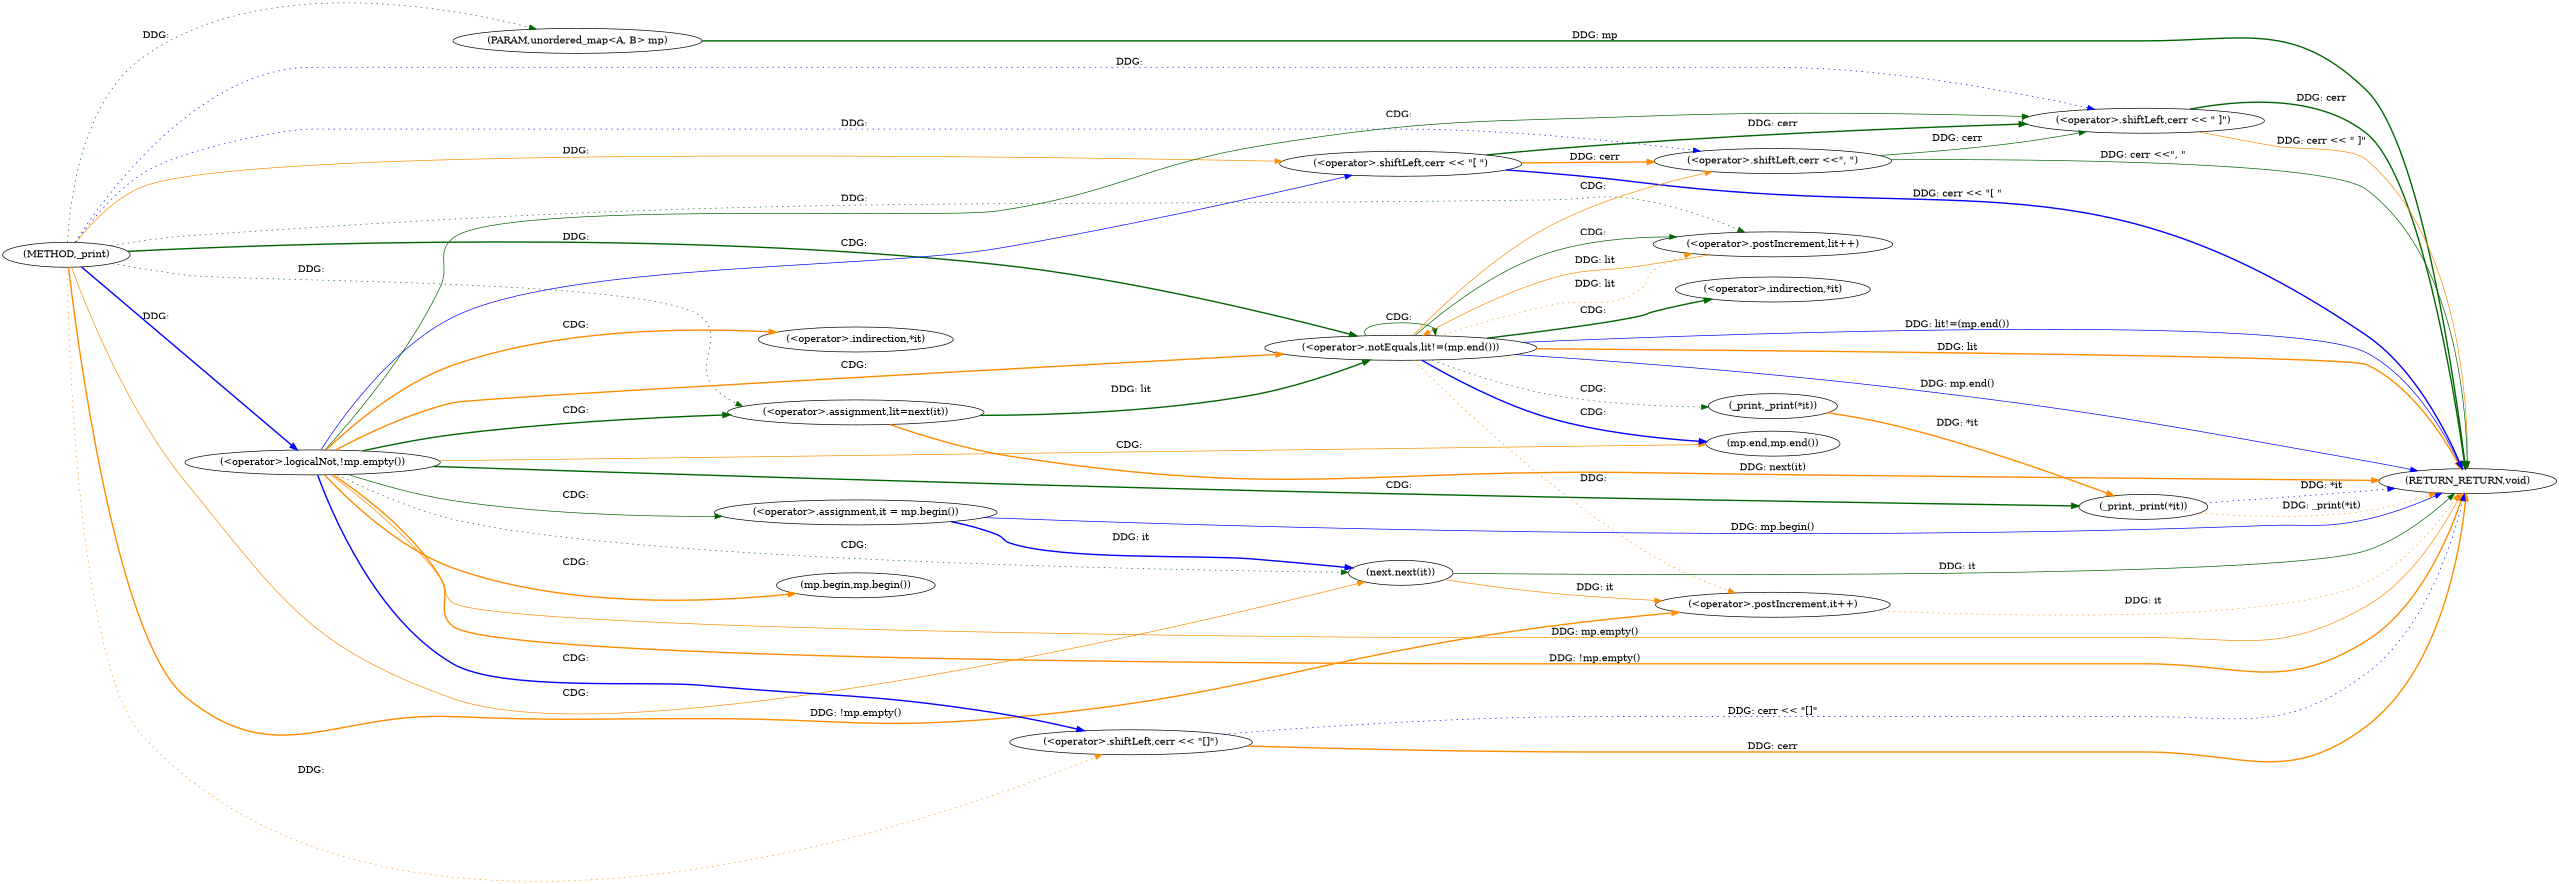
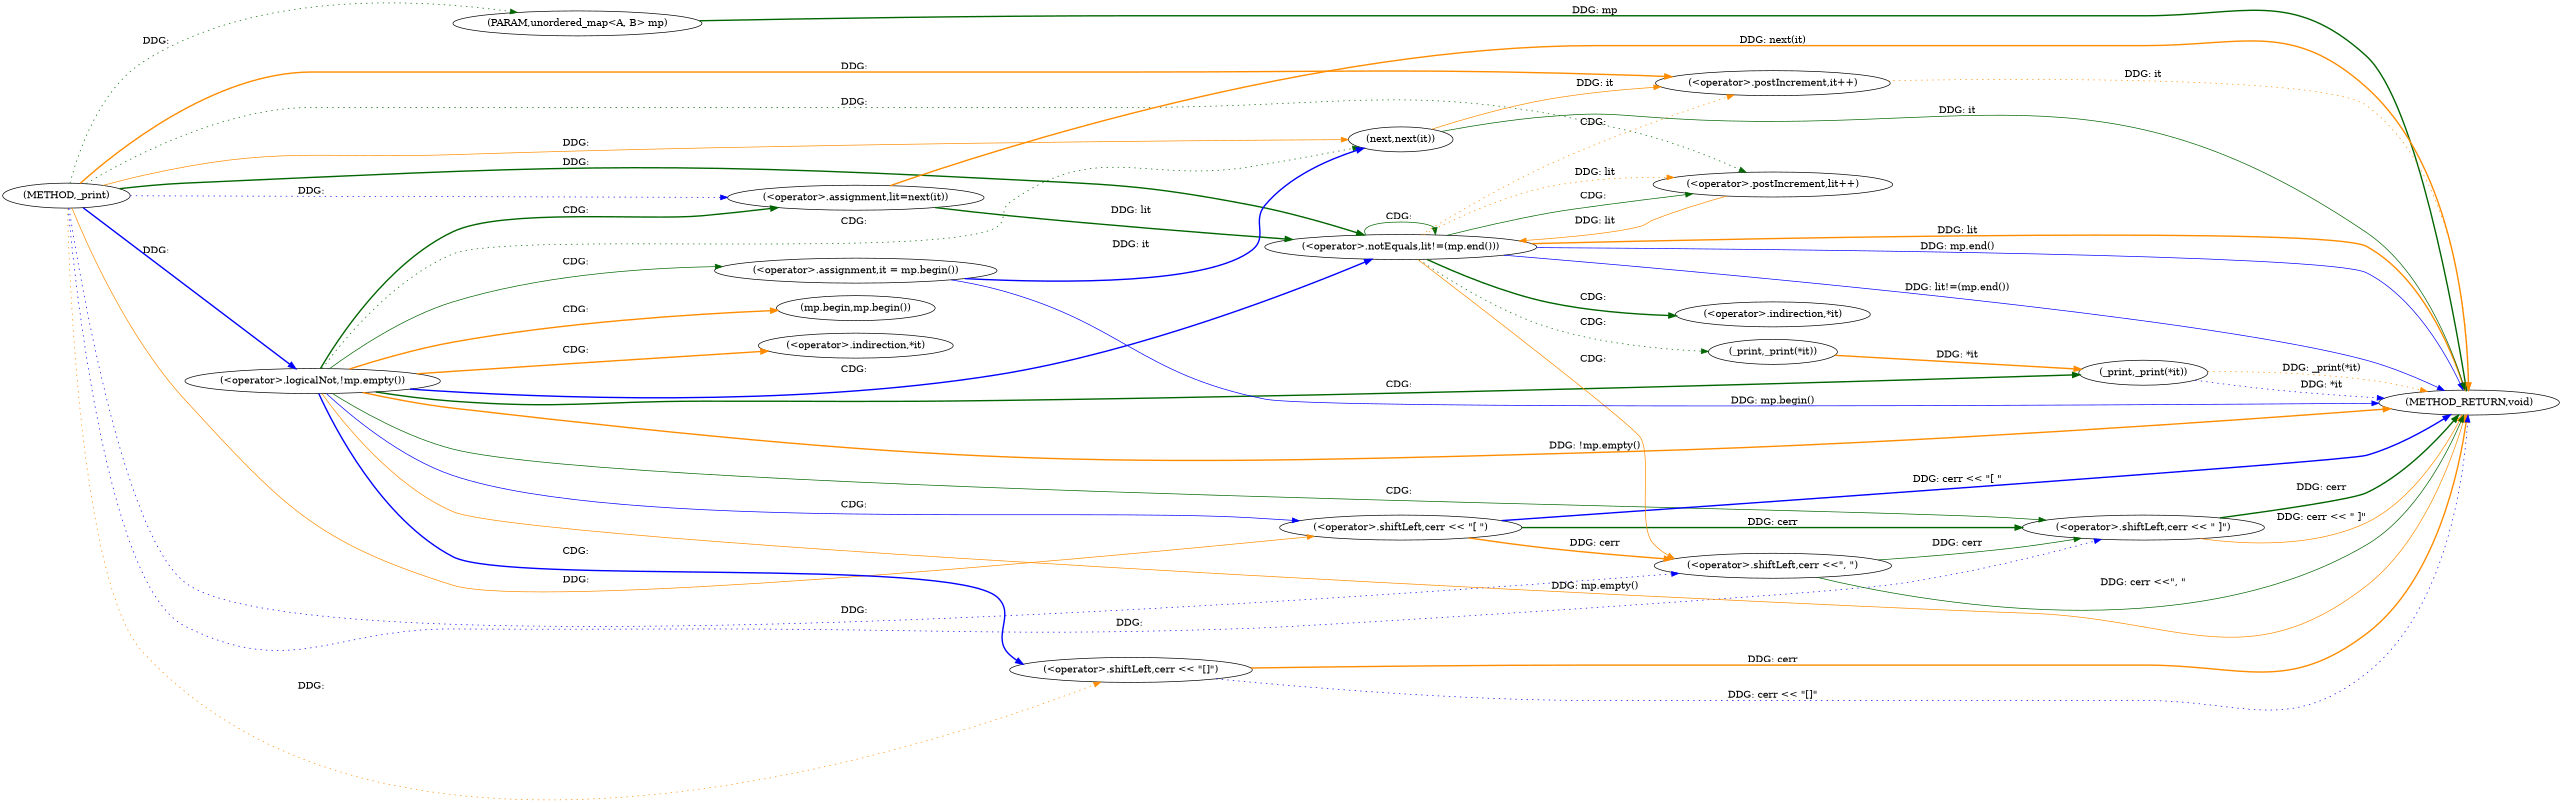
(460, 285) -> (425, 197)
(801, 381) -> (897, 387)
(1773, 444) -> none
(1595, 479) -> (1595, 122)
(2468, 481) -> (2469, 403)
(577, 693) -> (577, 143)
(856, 713) -> (856, 67)
